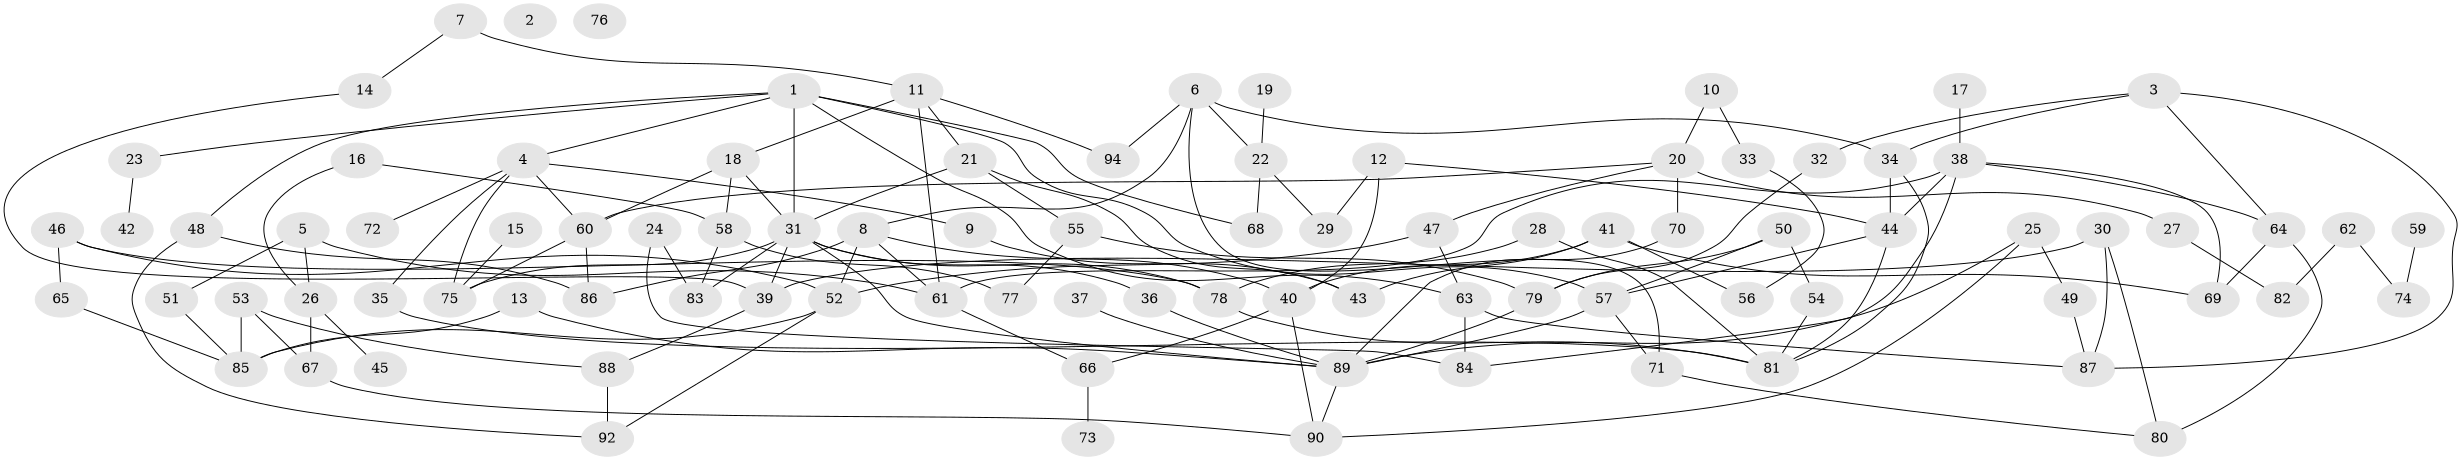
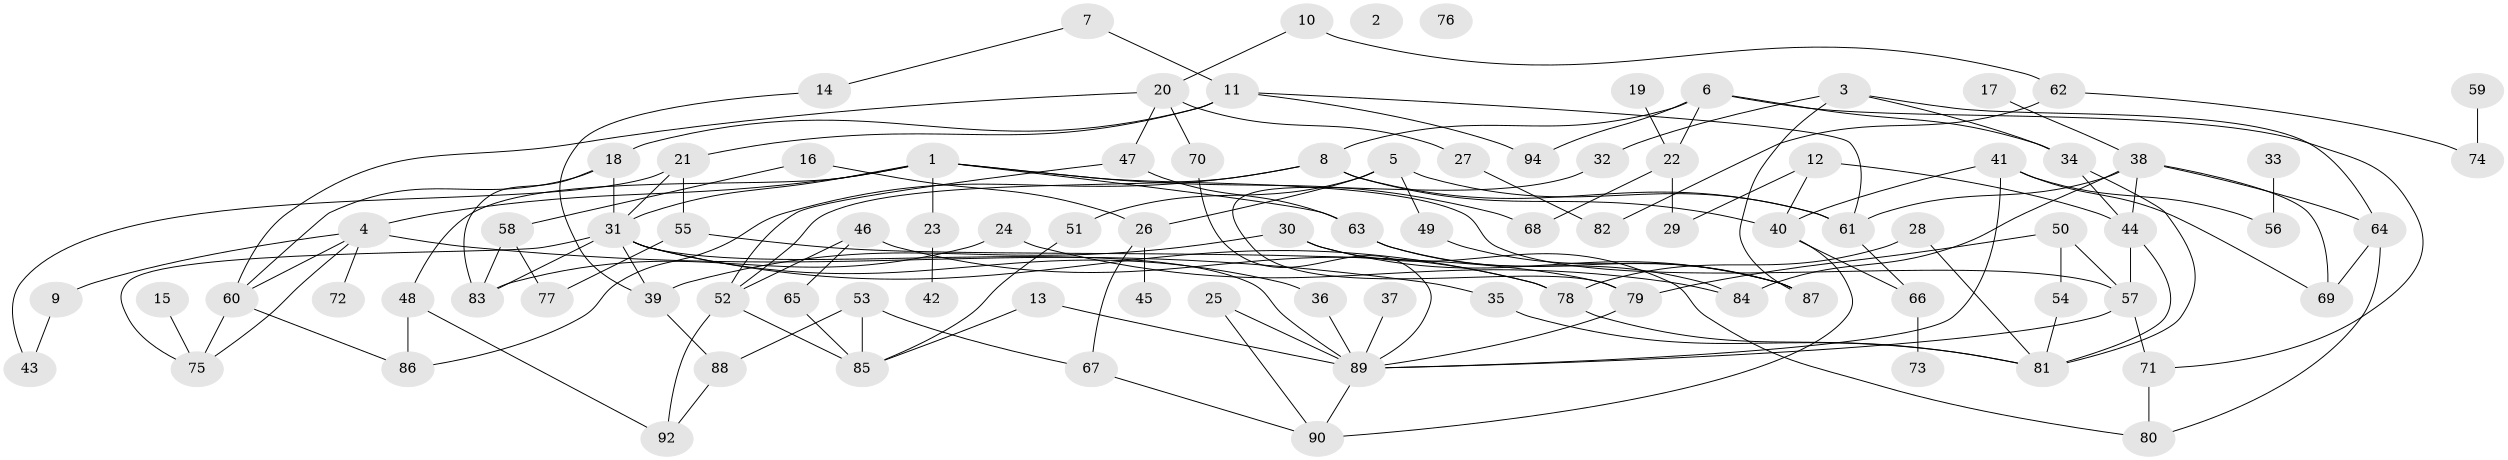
(1732, 129) -> (1683, 56)
(728, 203) -> (466, 228)
(2052, 265) -> (1410, 195)
(1431, 274) -> (1872, 338)
